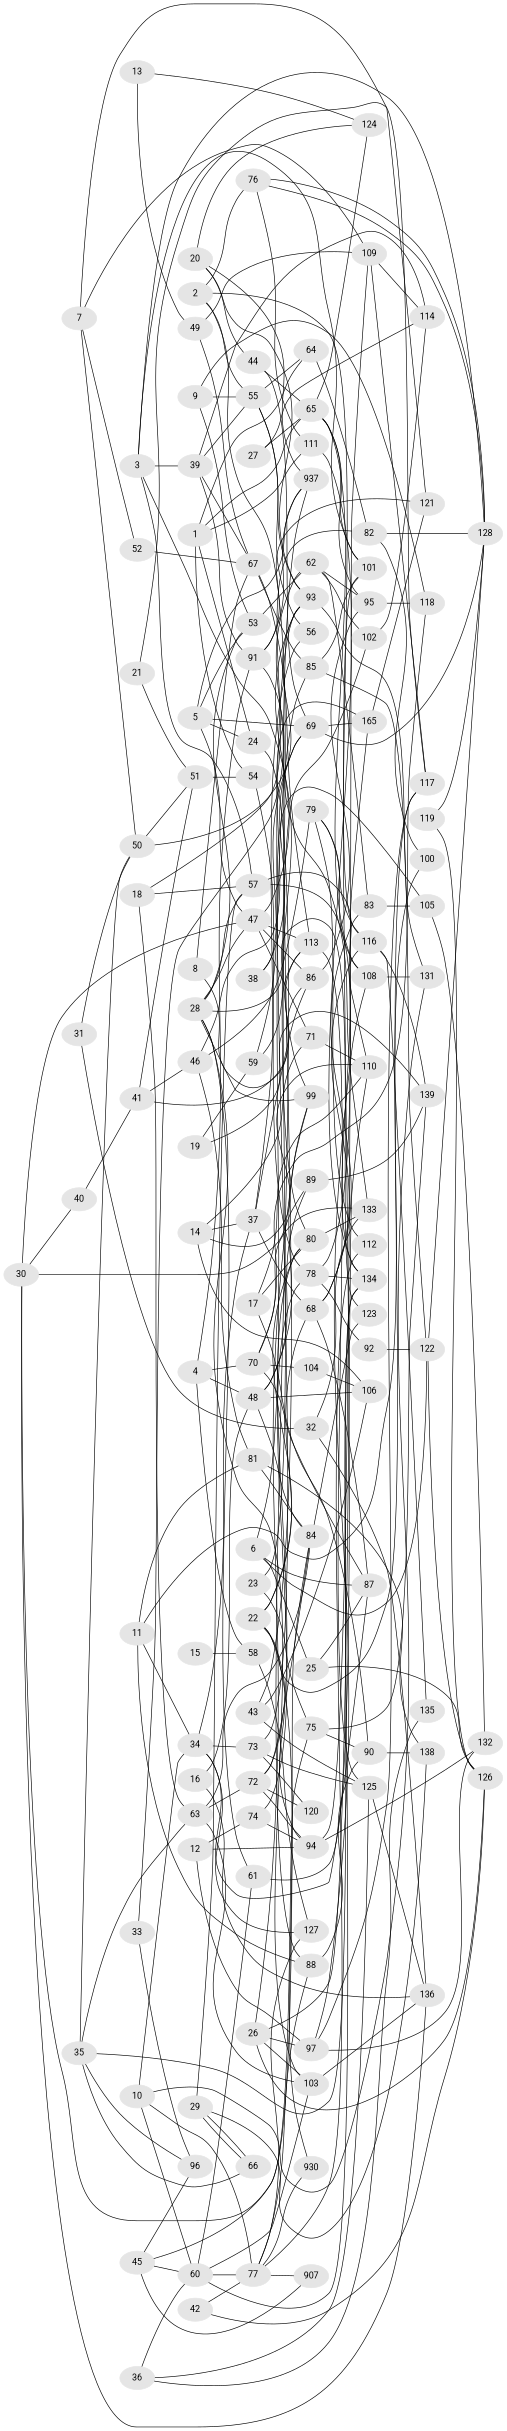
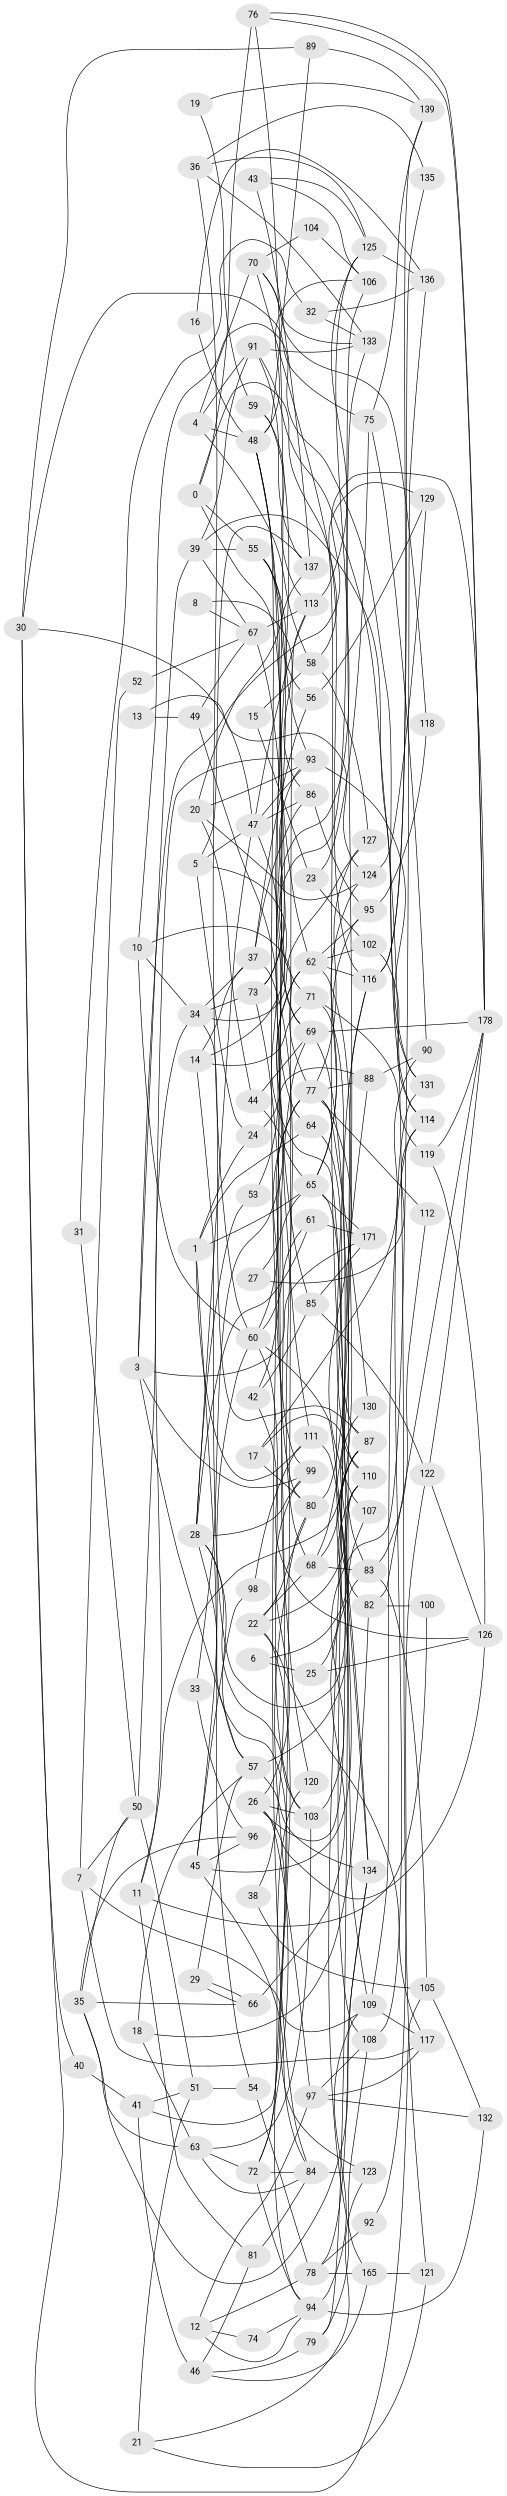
none -> (295, 251)
(195, 294) -> (195, 496)
(195, 397) -> none
(311, 479) -> (311, 568)
none -> (427, 499)
(485, 534) -> (485, 1021)
(369, 568) -> (369, 1238)
(219, 668) -> none
none -> (280, 702)
none -> (282, 798)
none -> (342, 972)
none -> (388, 1065)
(278, 1108) -> (286, 1353)
(334, 1114) -> (407, 1379)
(282, 1546) -> (255, 2302)
(411, 1547) -> none
none -> (253, 1590)
(427, 1753) -> none
none -> (334, 1884)
(55, 2167) -> (57, 2013)
(311, 2168) -> (369, 1407)
(311, 2276) -> (369, 1512)
none -> (312, 2379)
